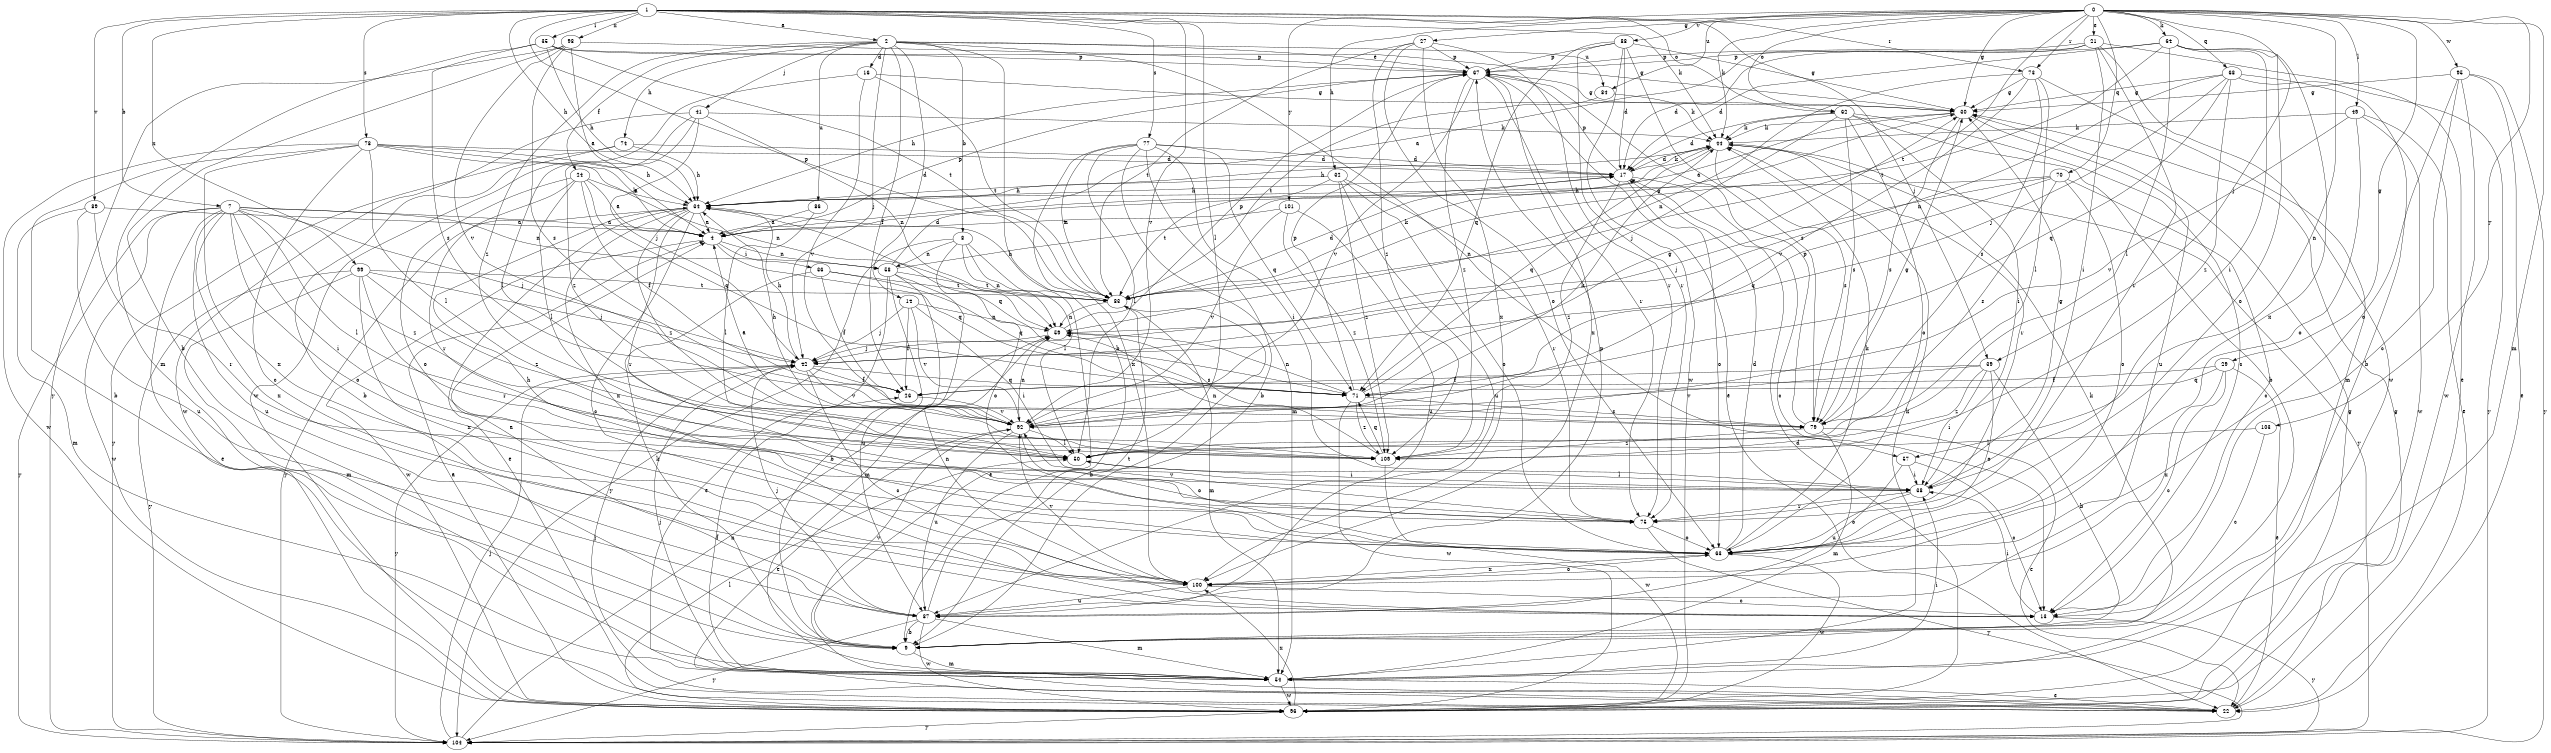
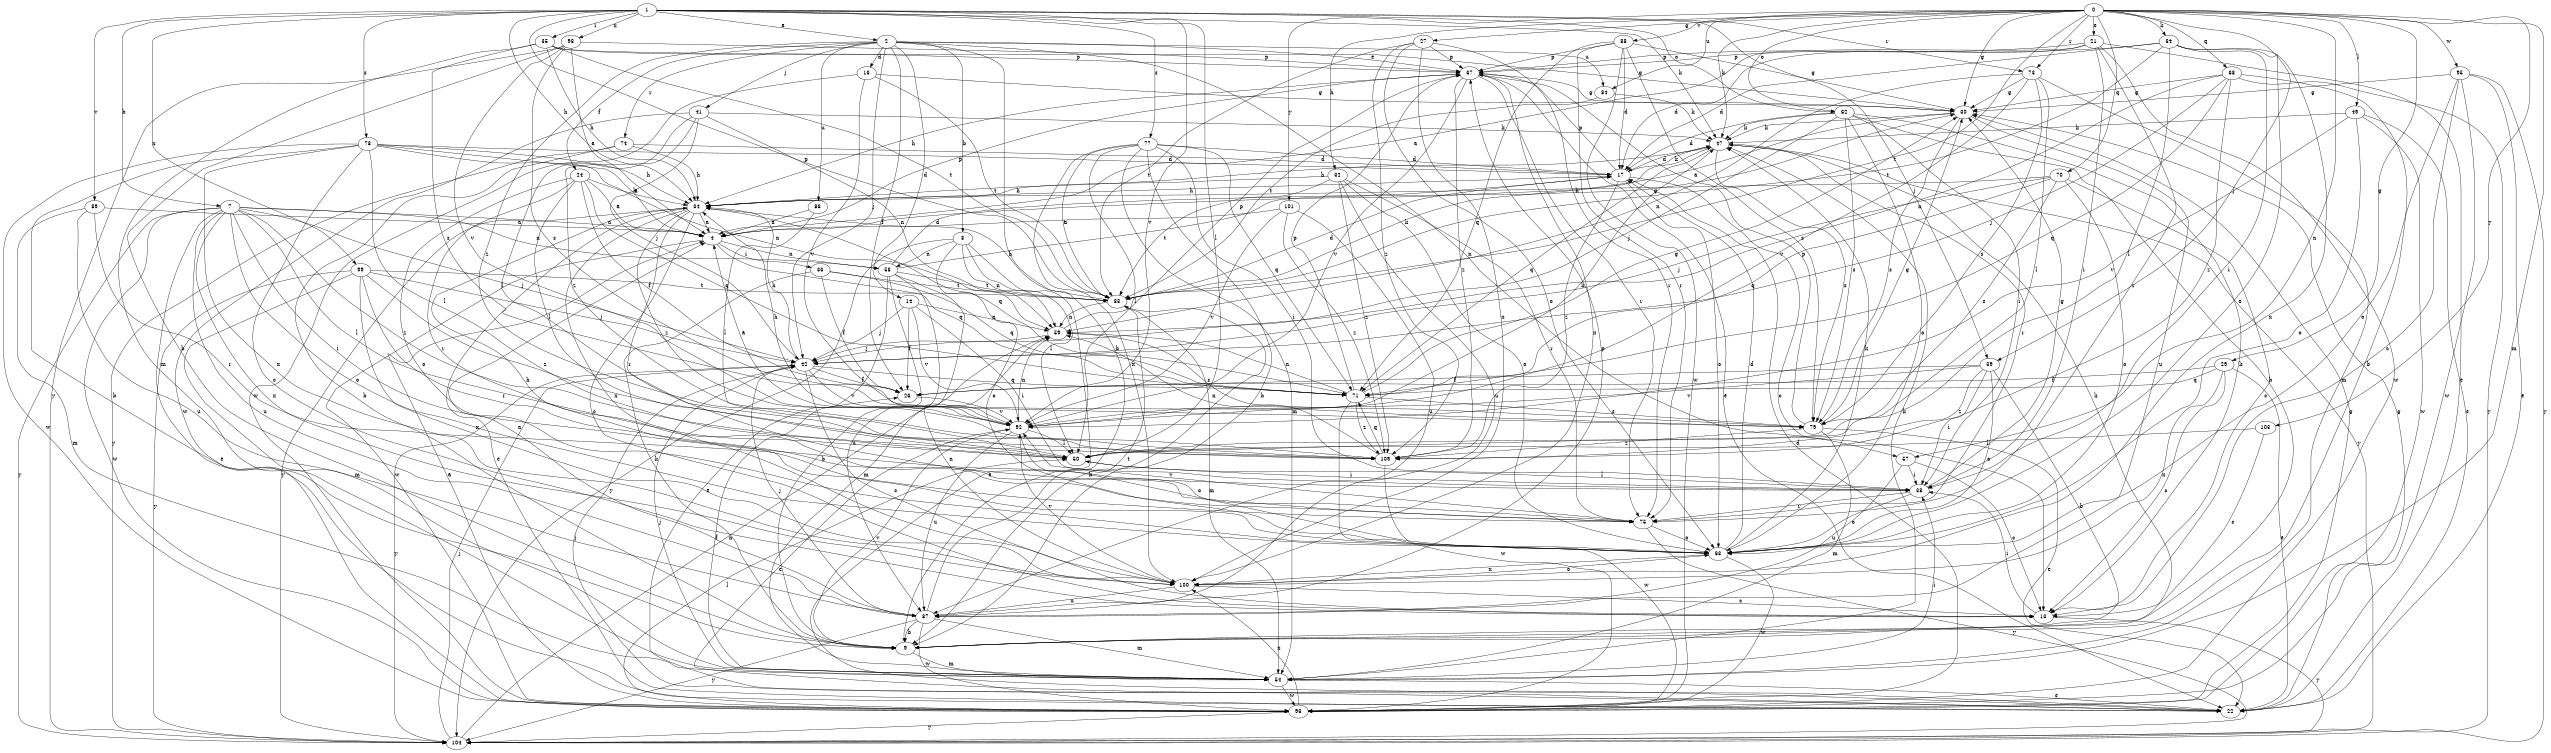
(650, 93) -> (651, 93)
(1719, 144) -> (1719, 144)
(2241, 365) -> (2241, 365)
